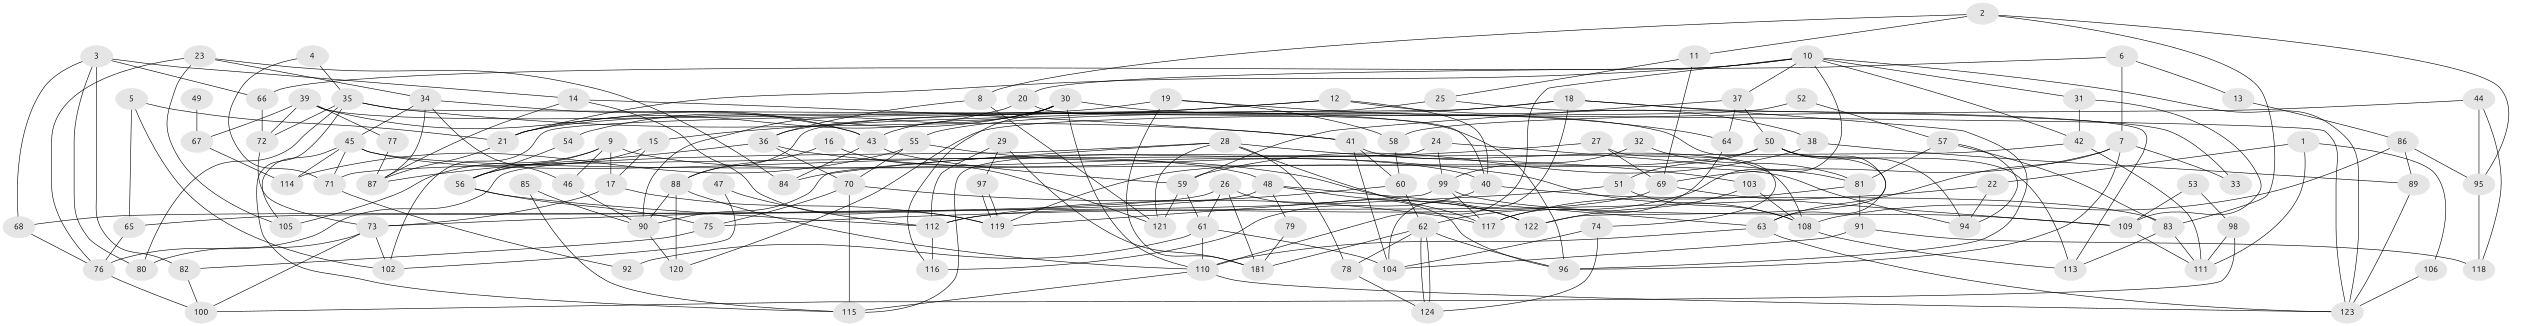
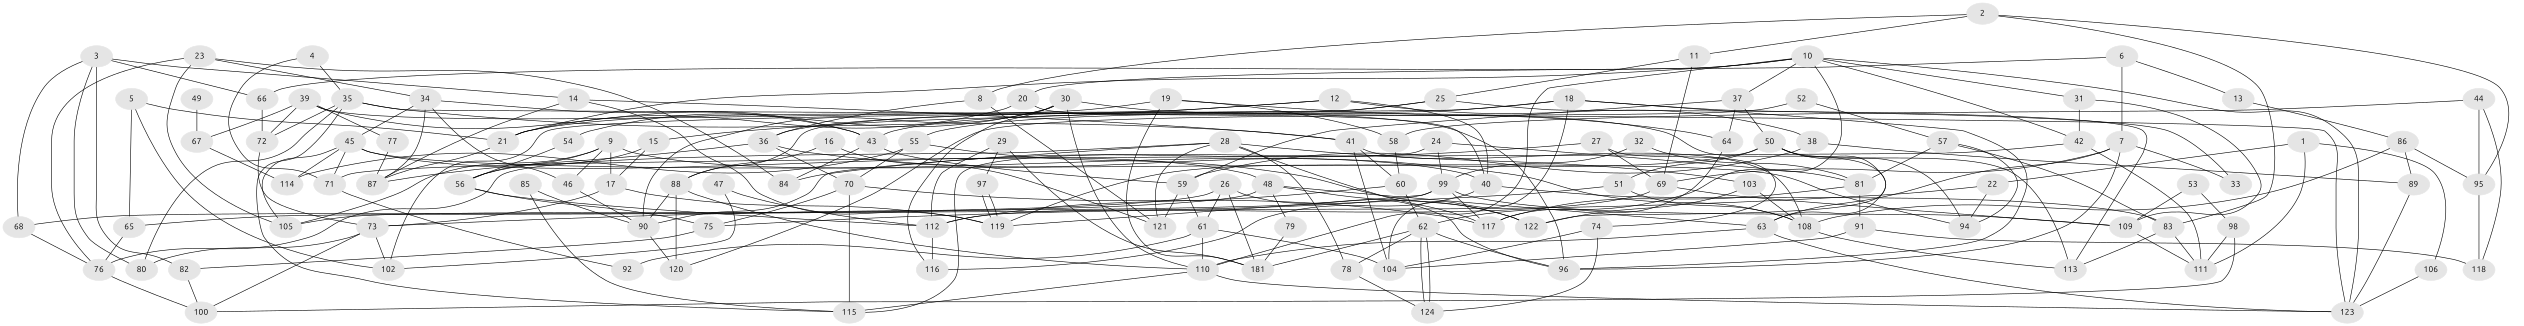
(969, 120) -> (1154, 114)
none -> (867, 212)
